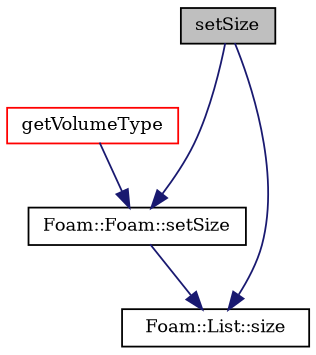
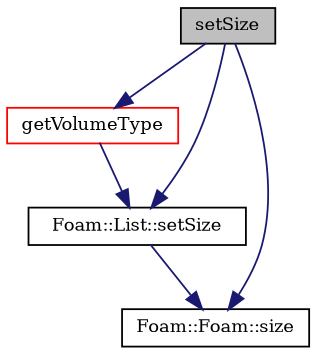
none -> (168, 70)
(137, 226) -> (137, 226)
(216, 328) -> (216, 328)
